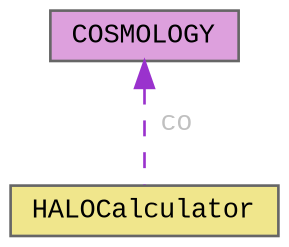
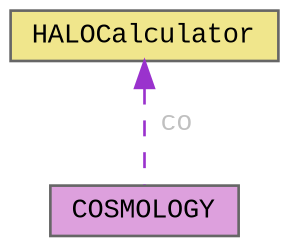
(145, 137) -> (145, 137)
